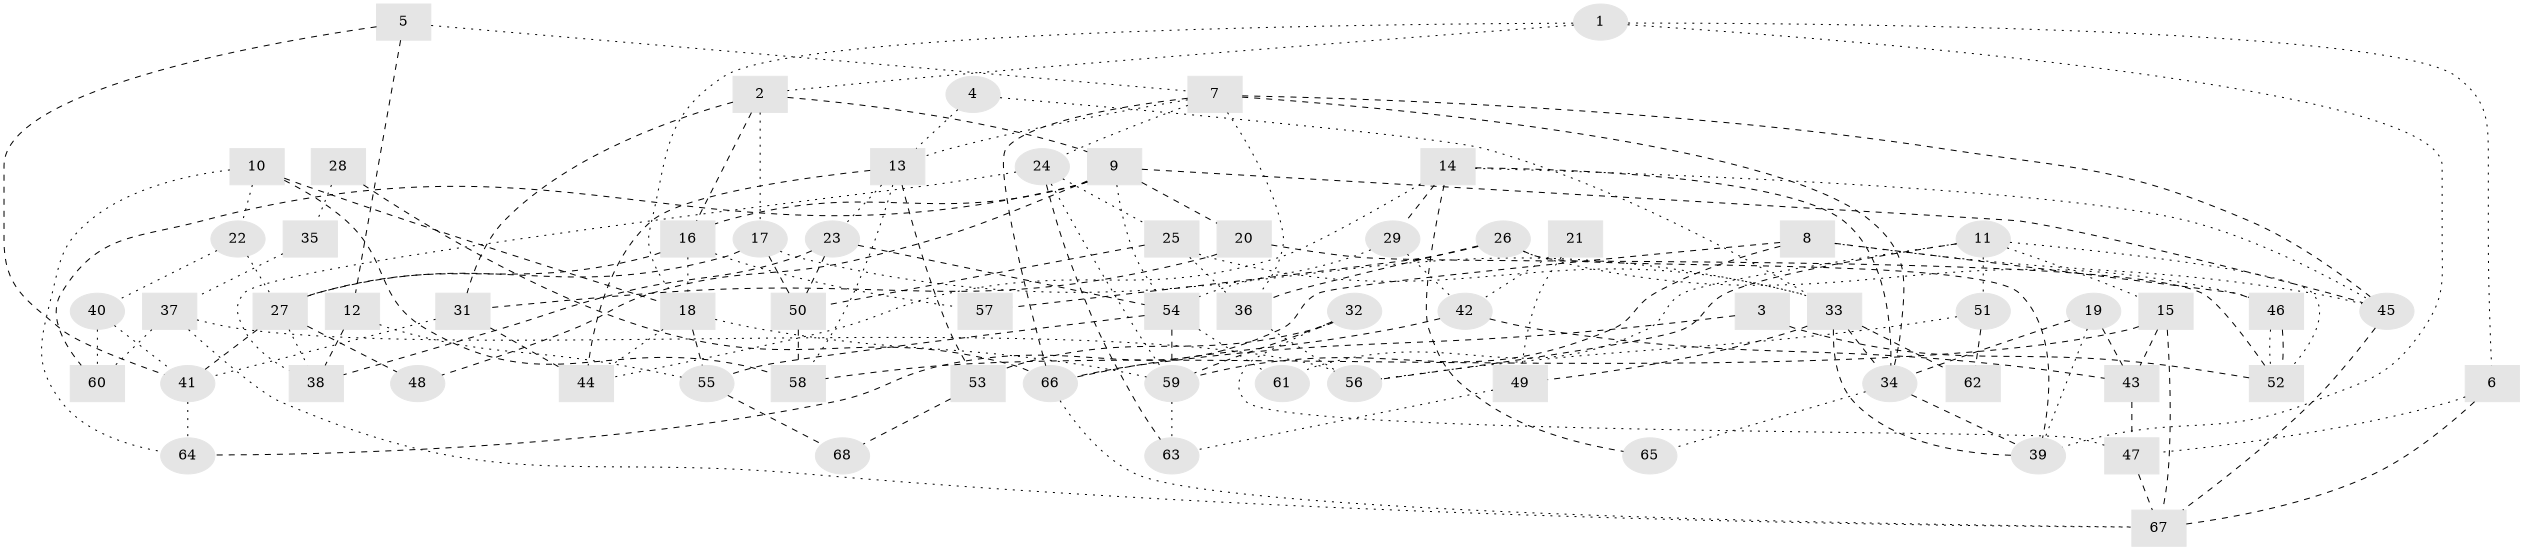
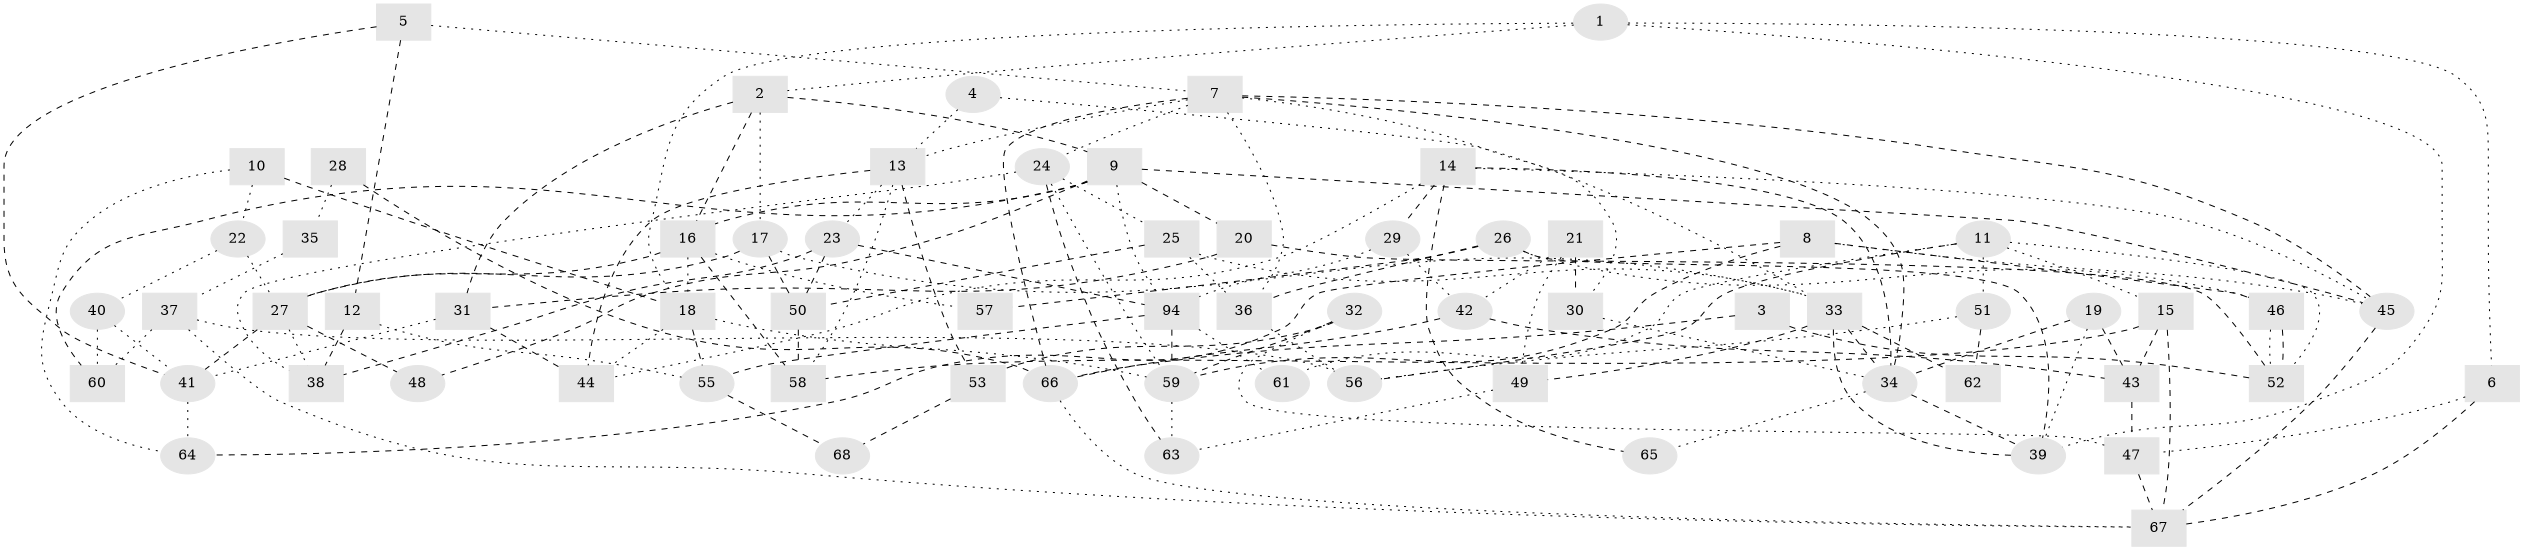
(1172, 311) -> (1172, 311)
none -> (1576, 311)
(519, 362) -> (743, 311)
